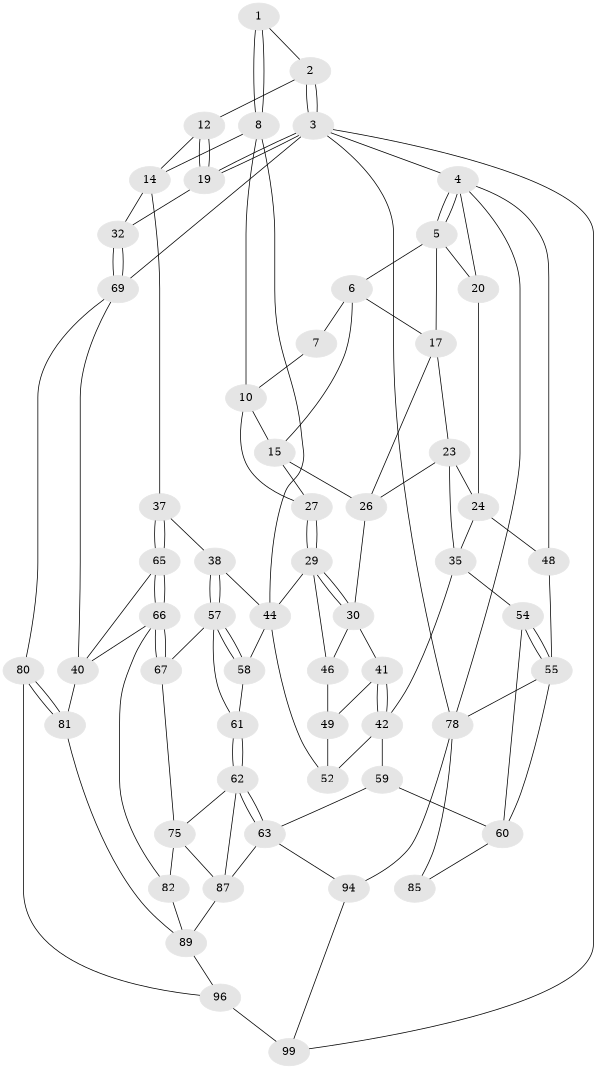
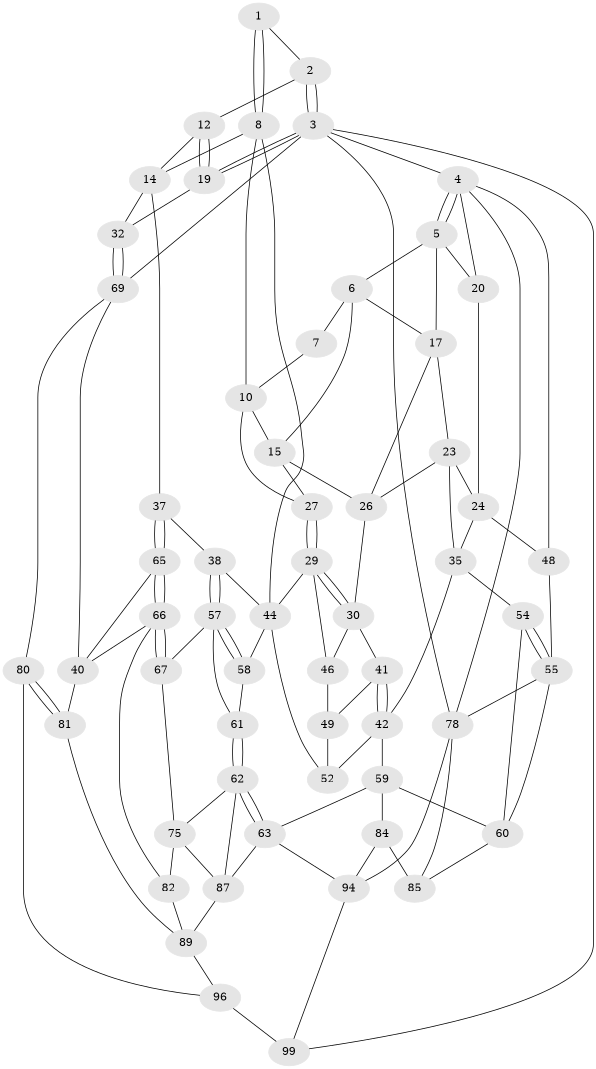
none -> (382, 834)
